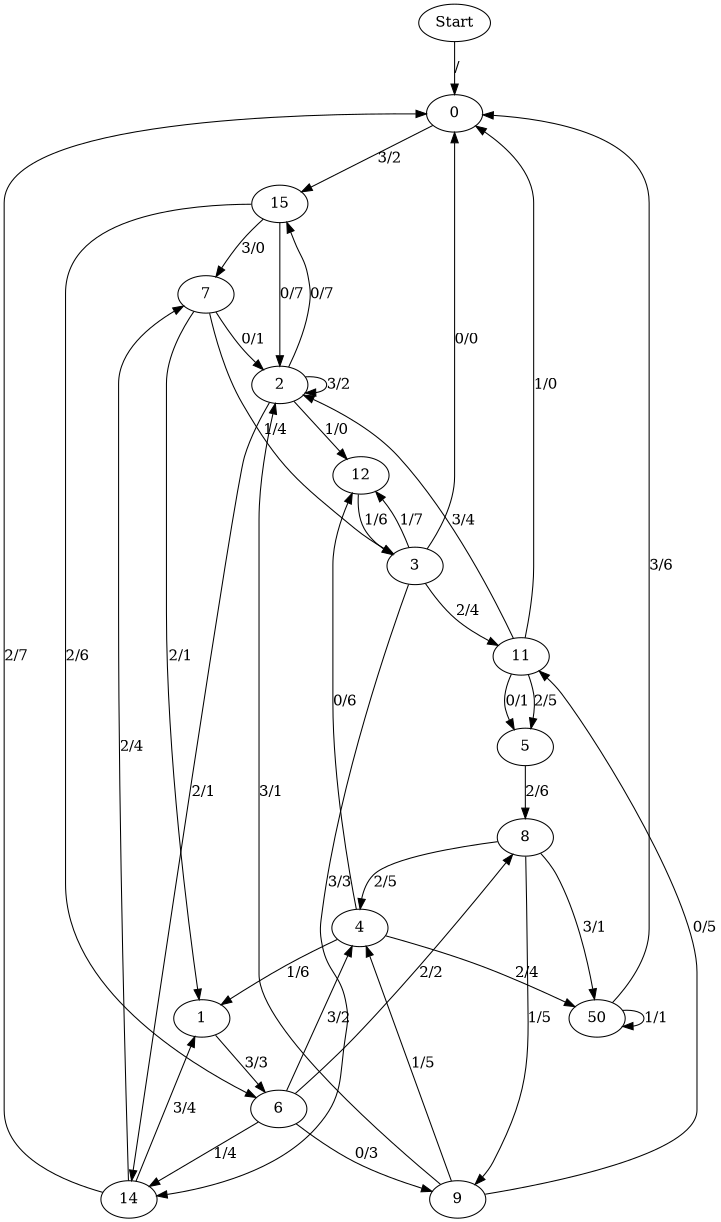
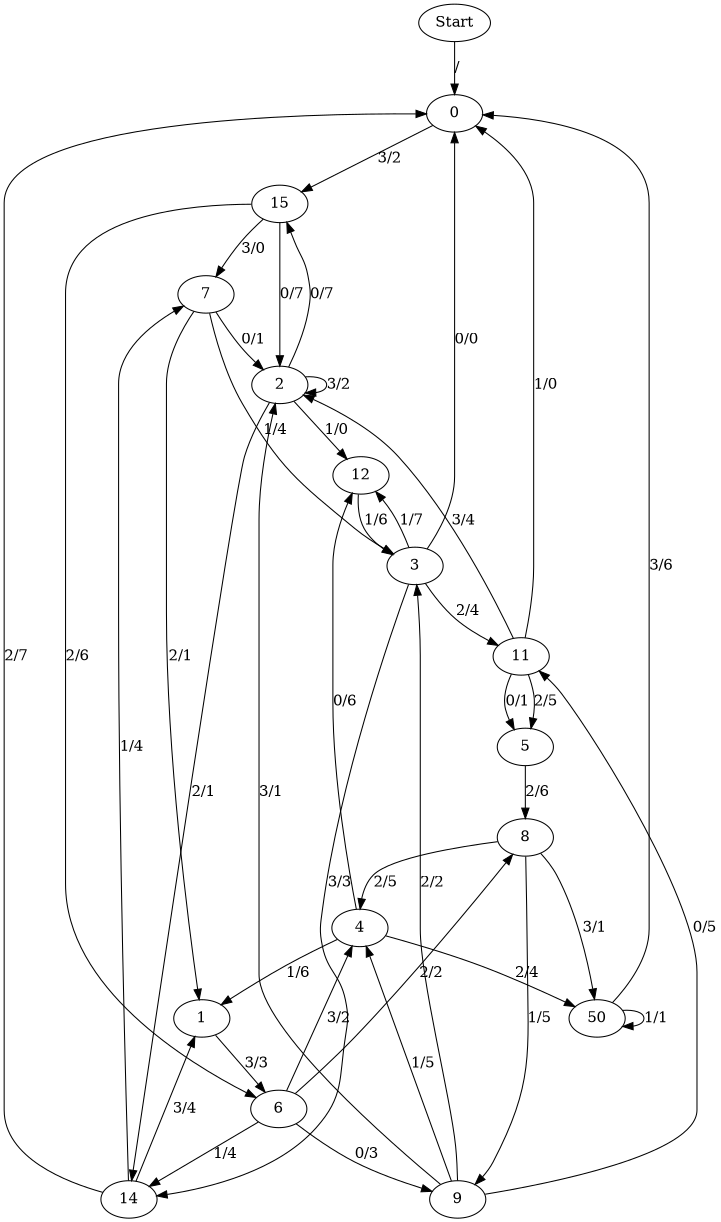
(132, 747) -> (132, 747)
none -> (420, 889)
